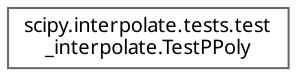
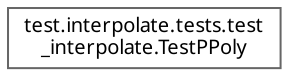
(148, 38) -> (144, 38)
